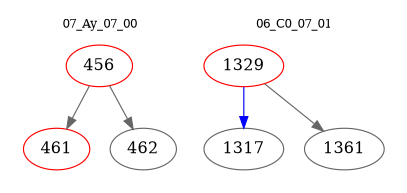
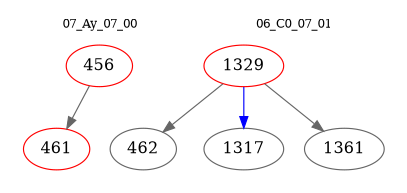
(119, 102) -> (203, 100)
